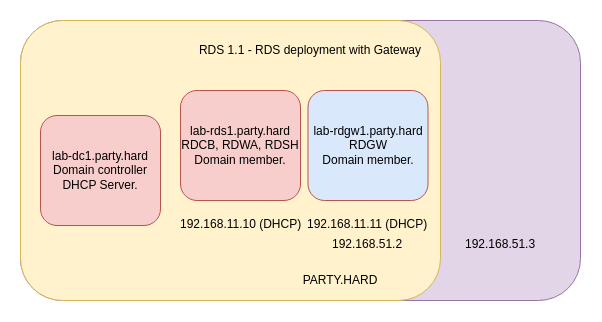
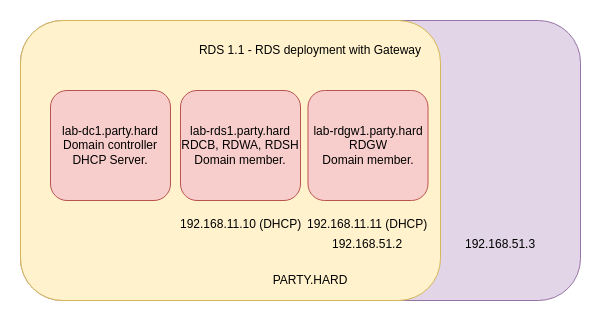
(368, 146) -> (368, 146)
(101, 171) -> (111, 146)
(341, 281) -> (311, 281)
